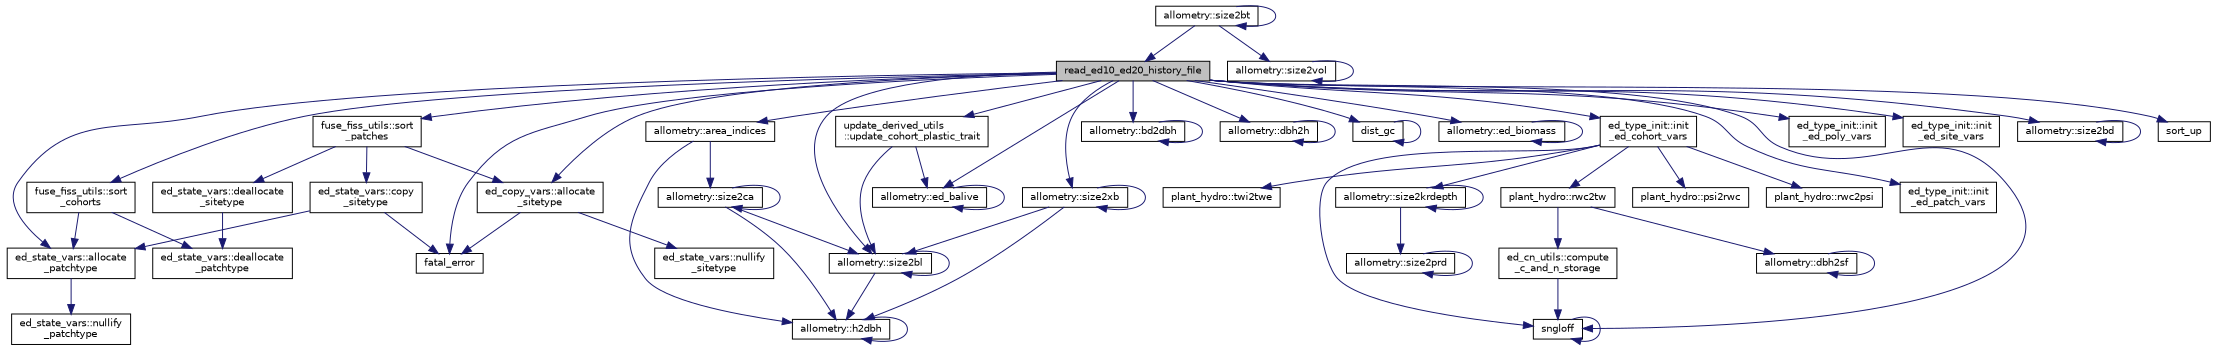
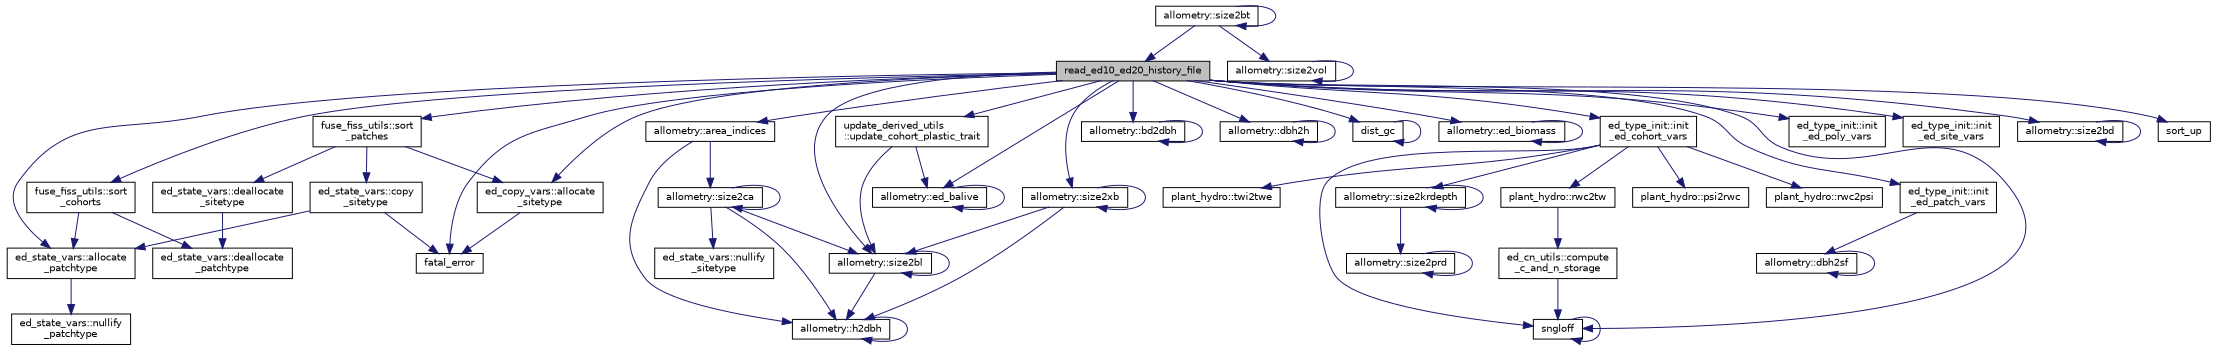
(622, 229) -> (712, 223)
(1677, 229) -> (1876, 231)
